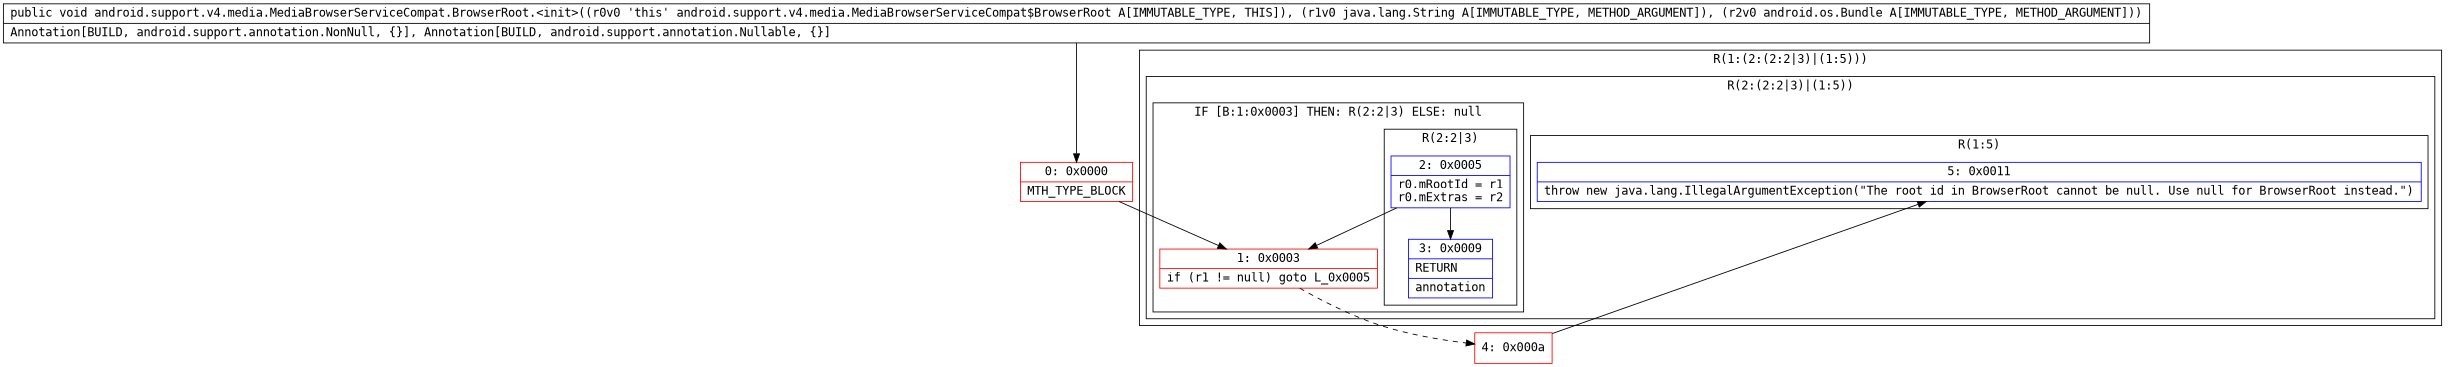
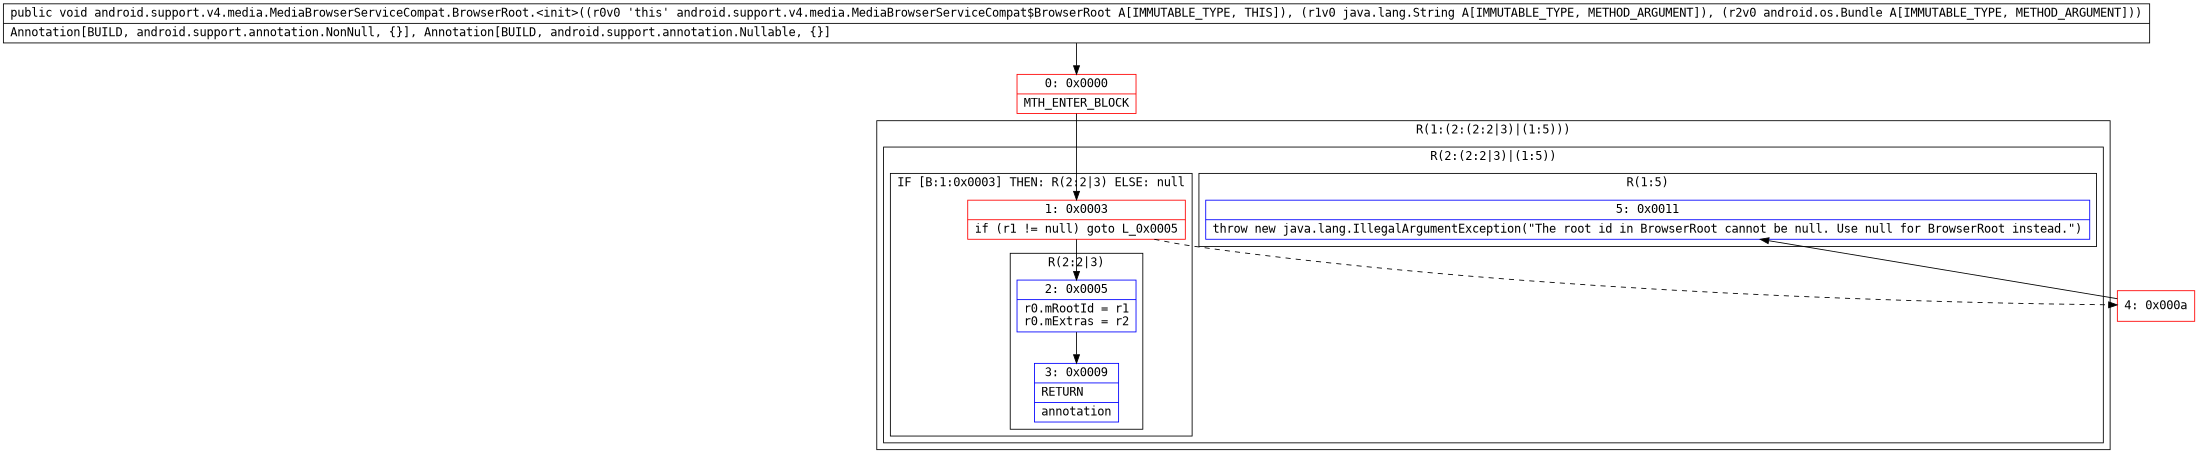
(1077, 191) -> (1077, 103)
(1357, 227) -> (1077, 259)
